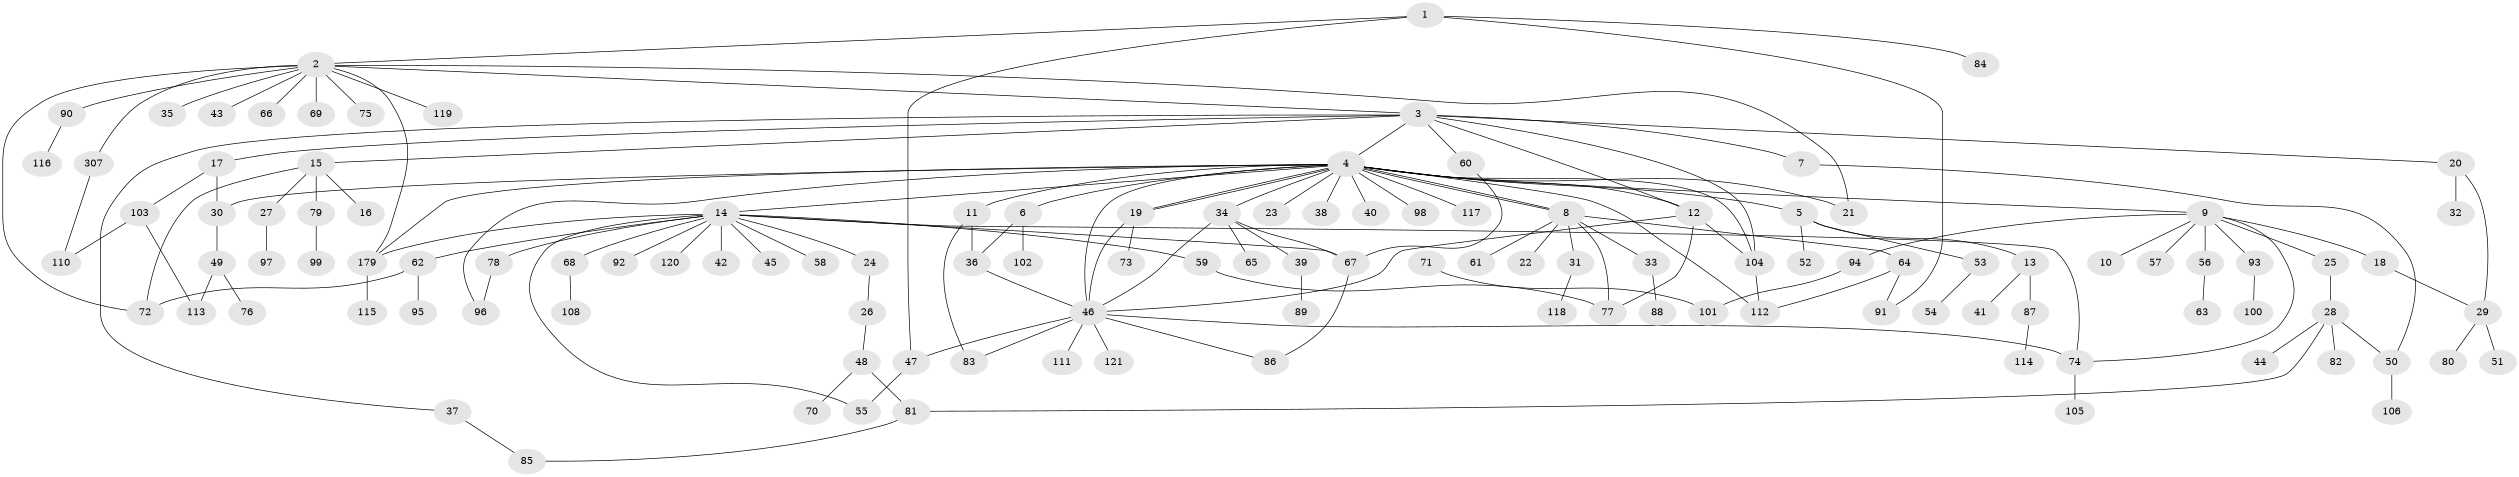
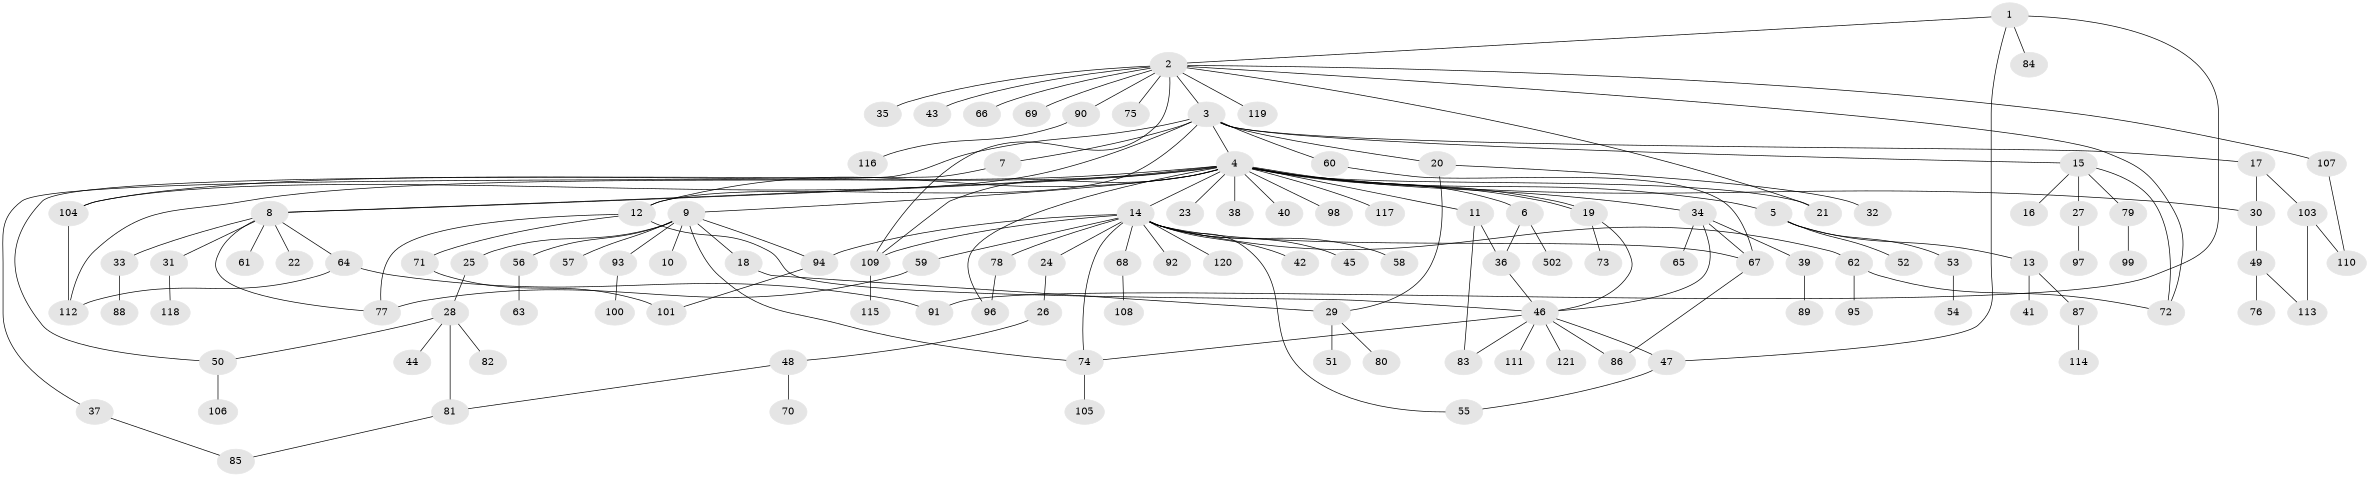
(94, 164) -> (2327, 164)
(1141, 188) -> none
none -> (974, 225)
(1726, 240) -> (525, 231)
(367, 263) -> (870, 263)
(1023, 263) -> (1552, 263)
